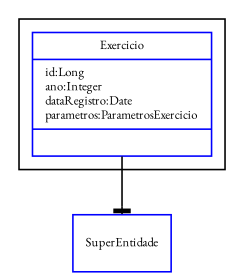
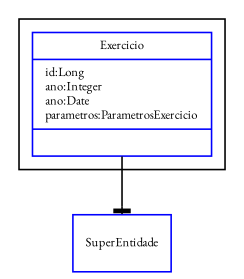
(89, 101) -> (67, 101)
